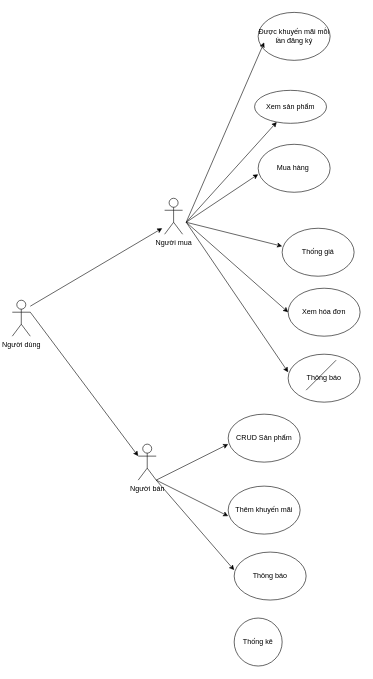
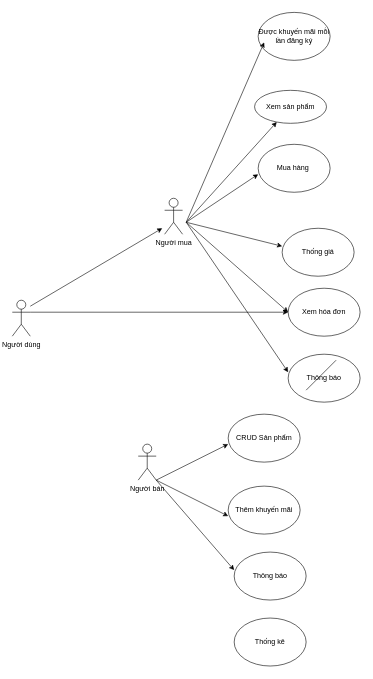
(84, 384) -> (282, 312)
(258, 642) -> (270, 642)
